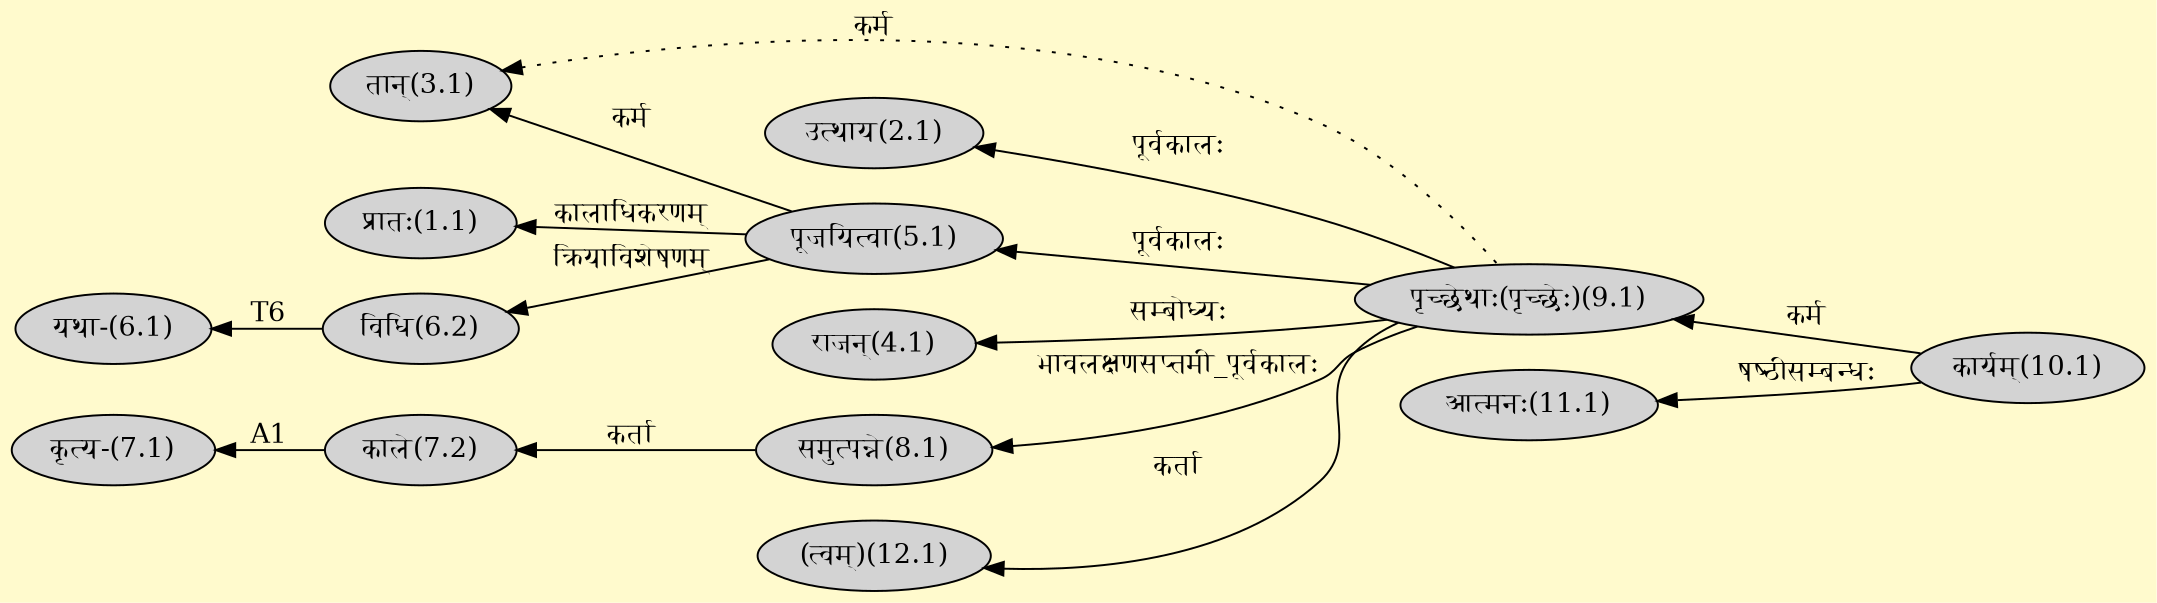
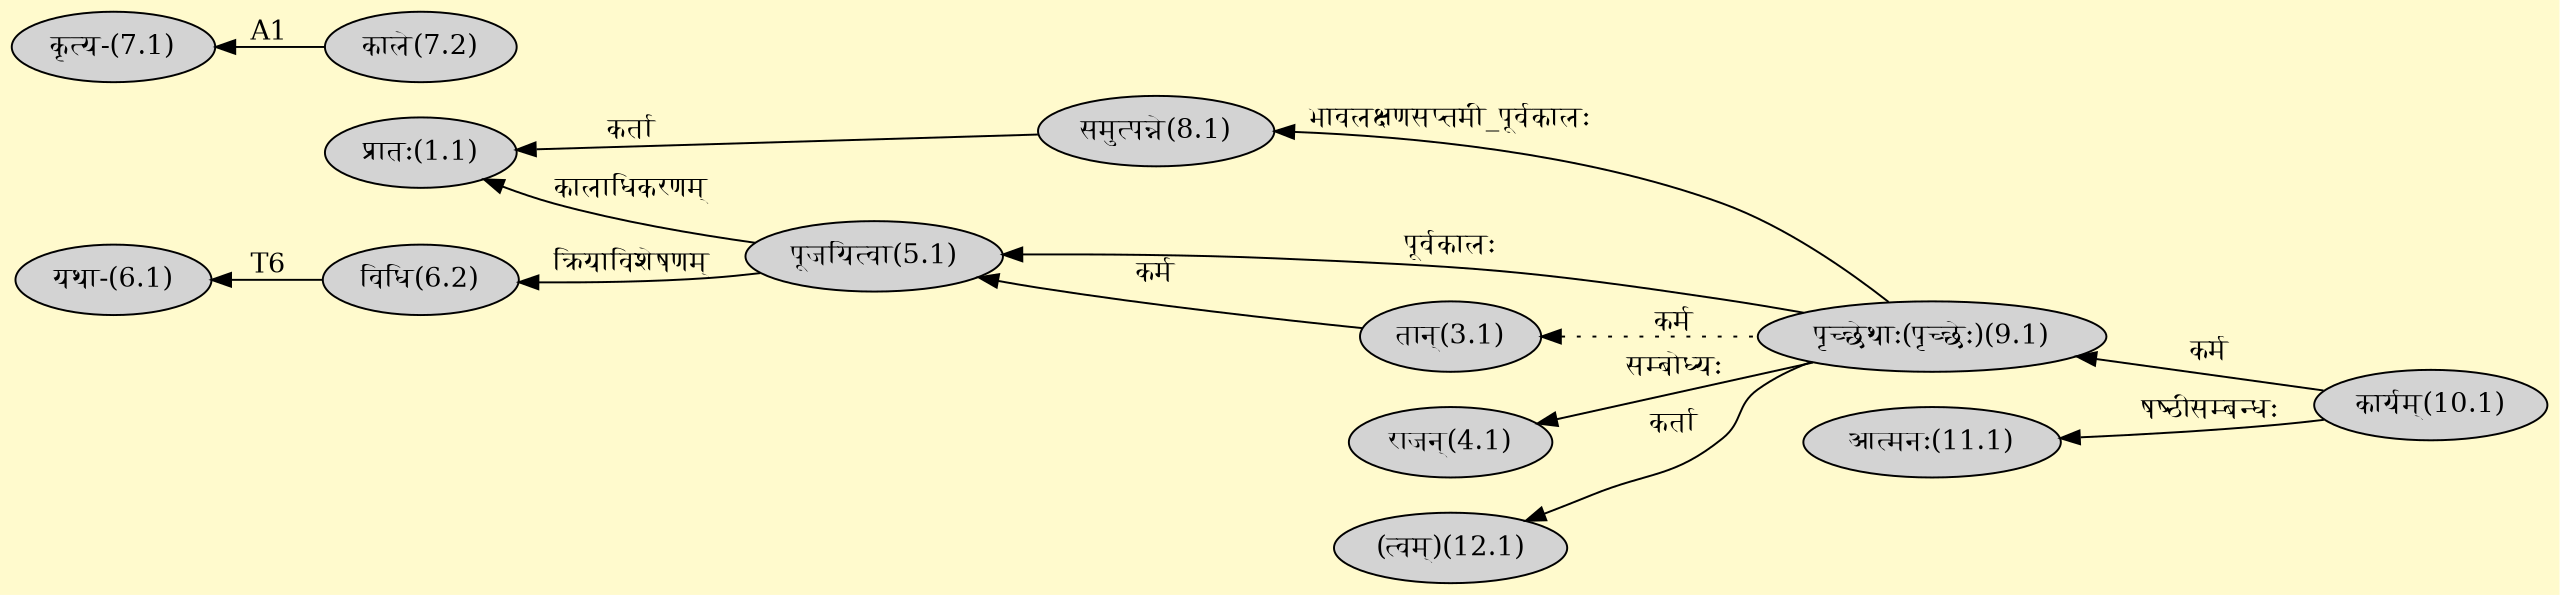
(874, 133) -> none
(650, 163) -> (1180, 307)
(646, 450) -> (787, 142)
